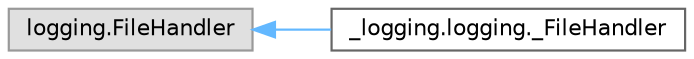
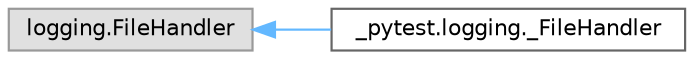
(508, 30) -> (508, 30)
